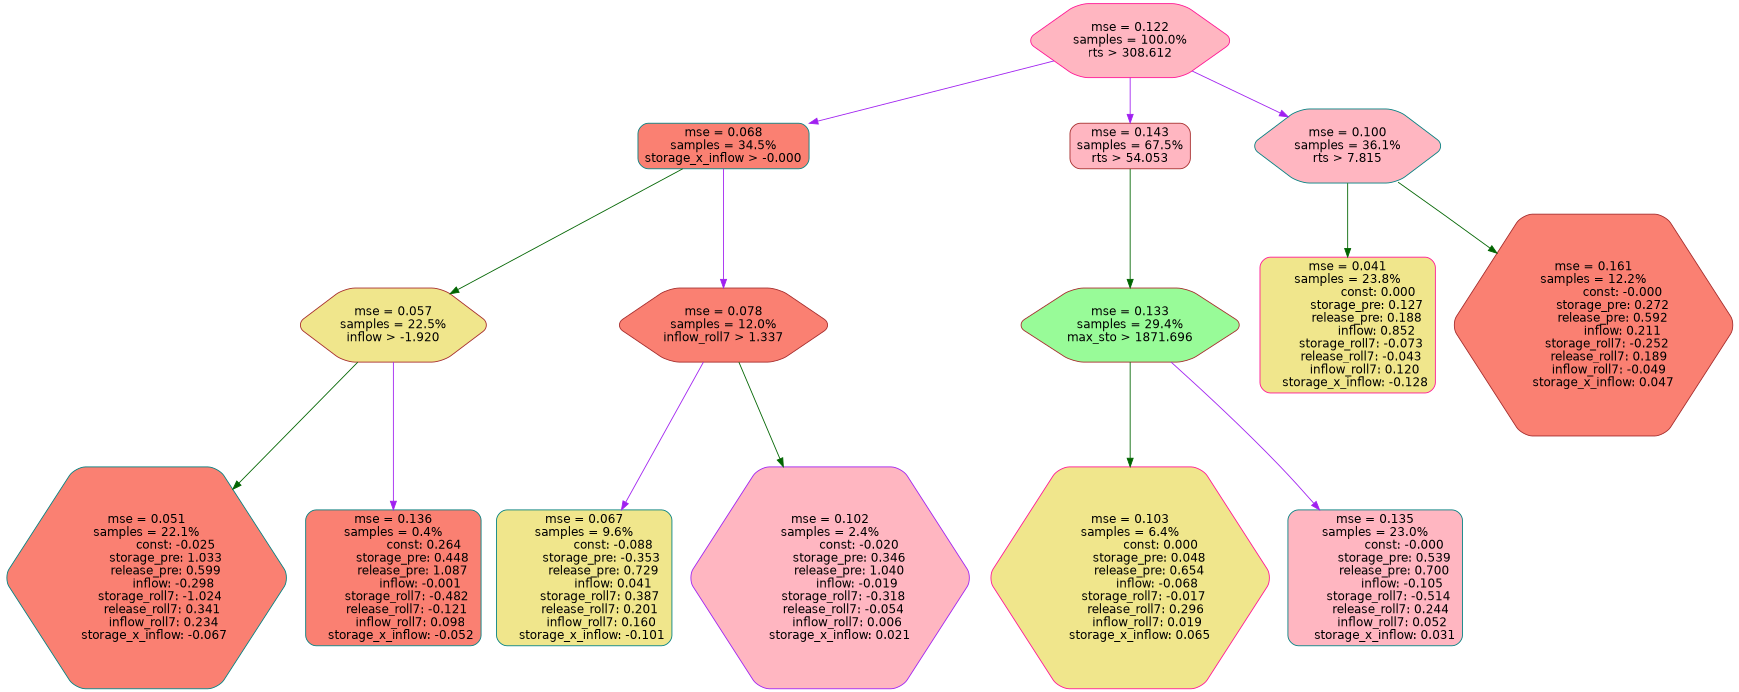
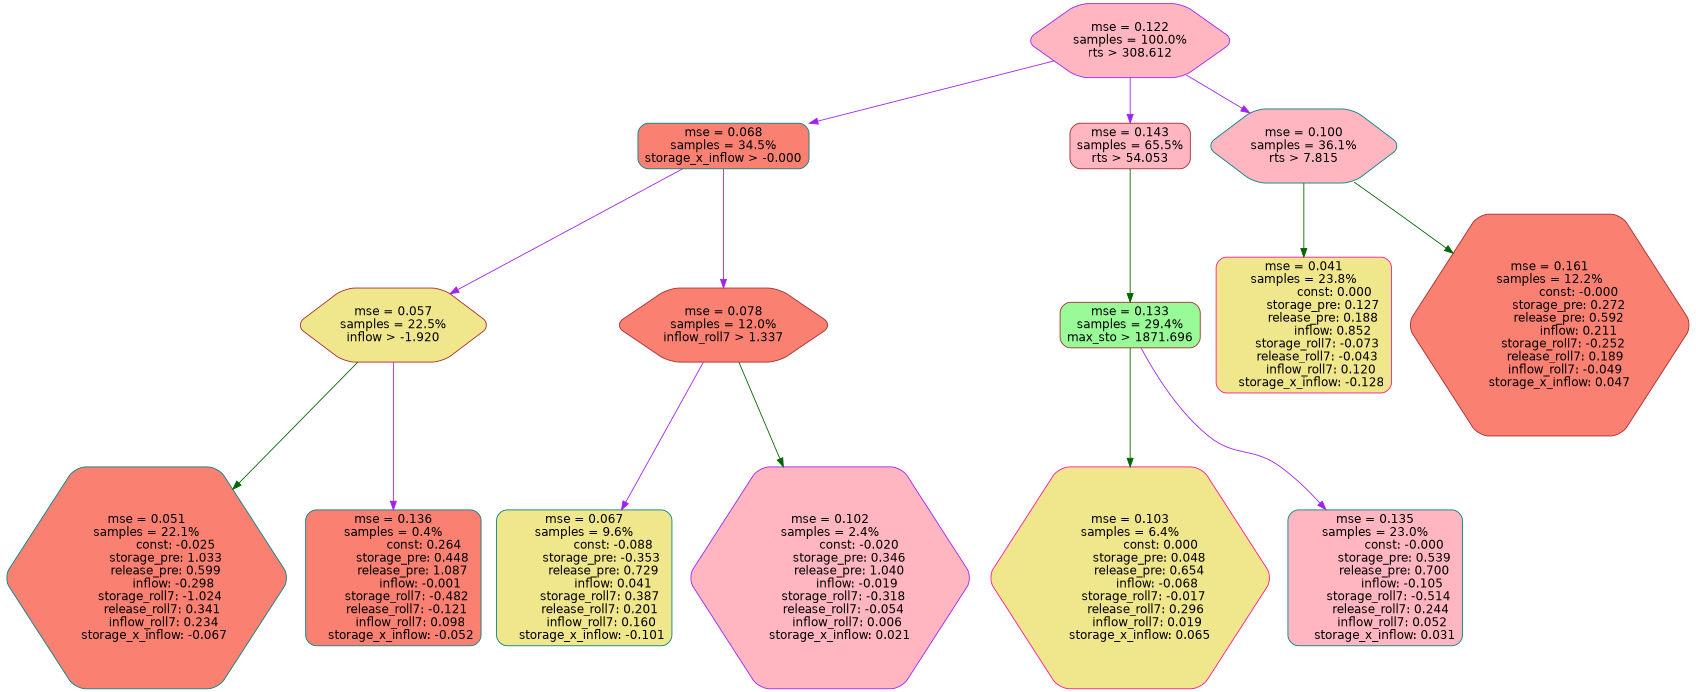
(1130, 41) -> (1130, 41)
(1130, 146) -> (1130, 146)
(570, 229) -> (570, 229)
(1130, 325) -> (1130, 325)
